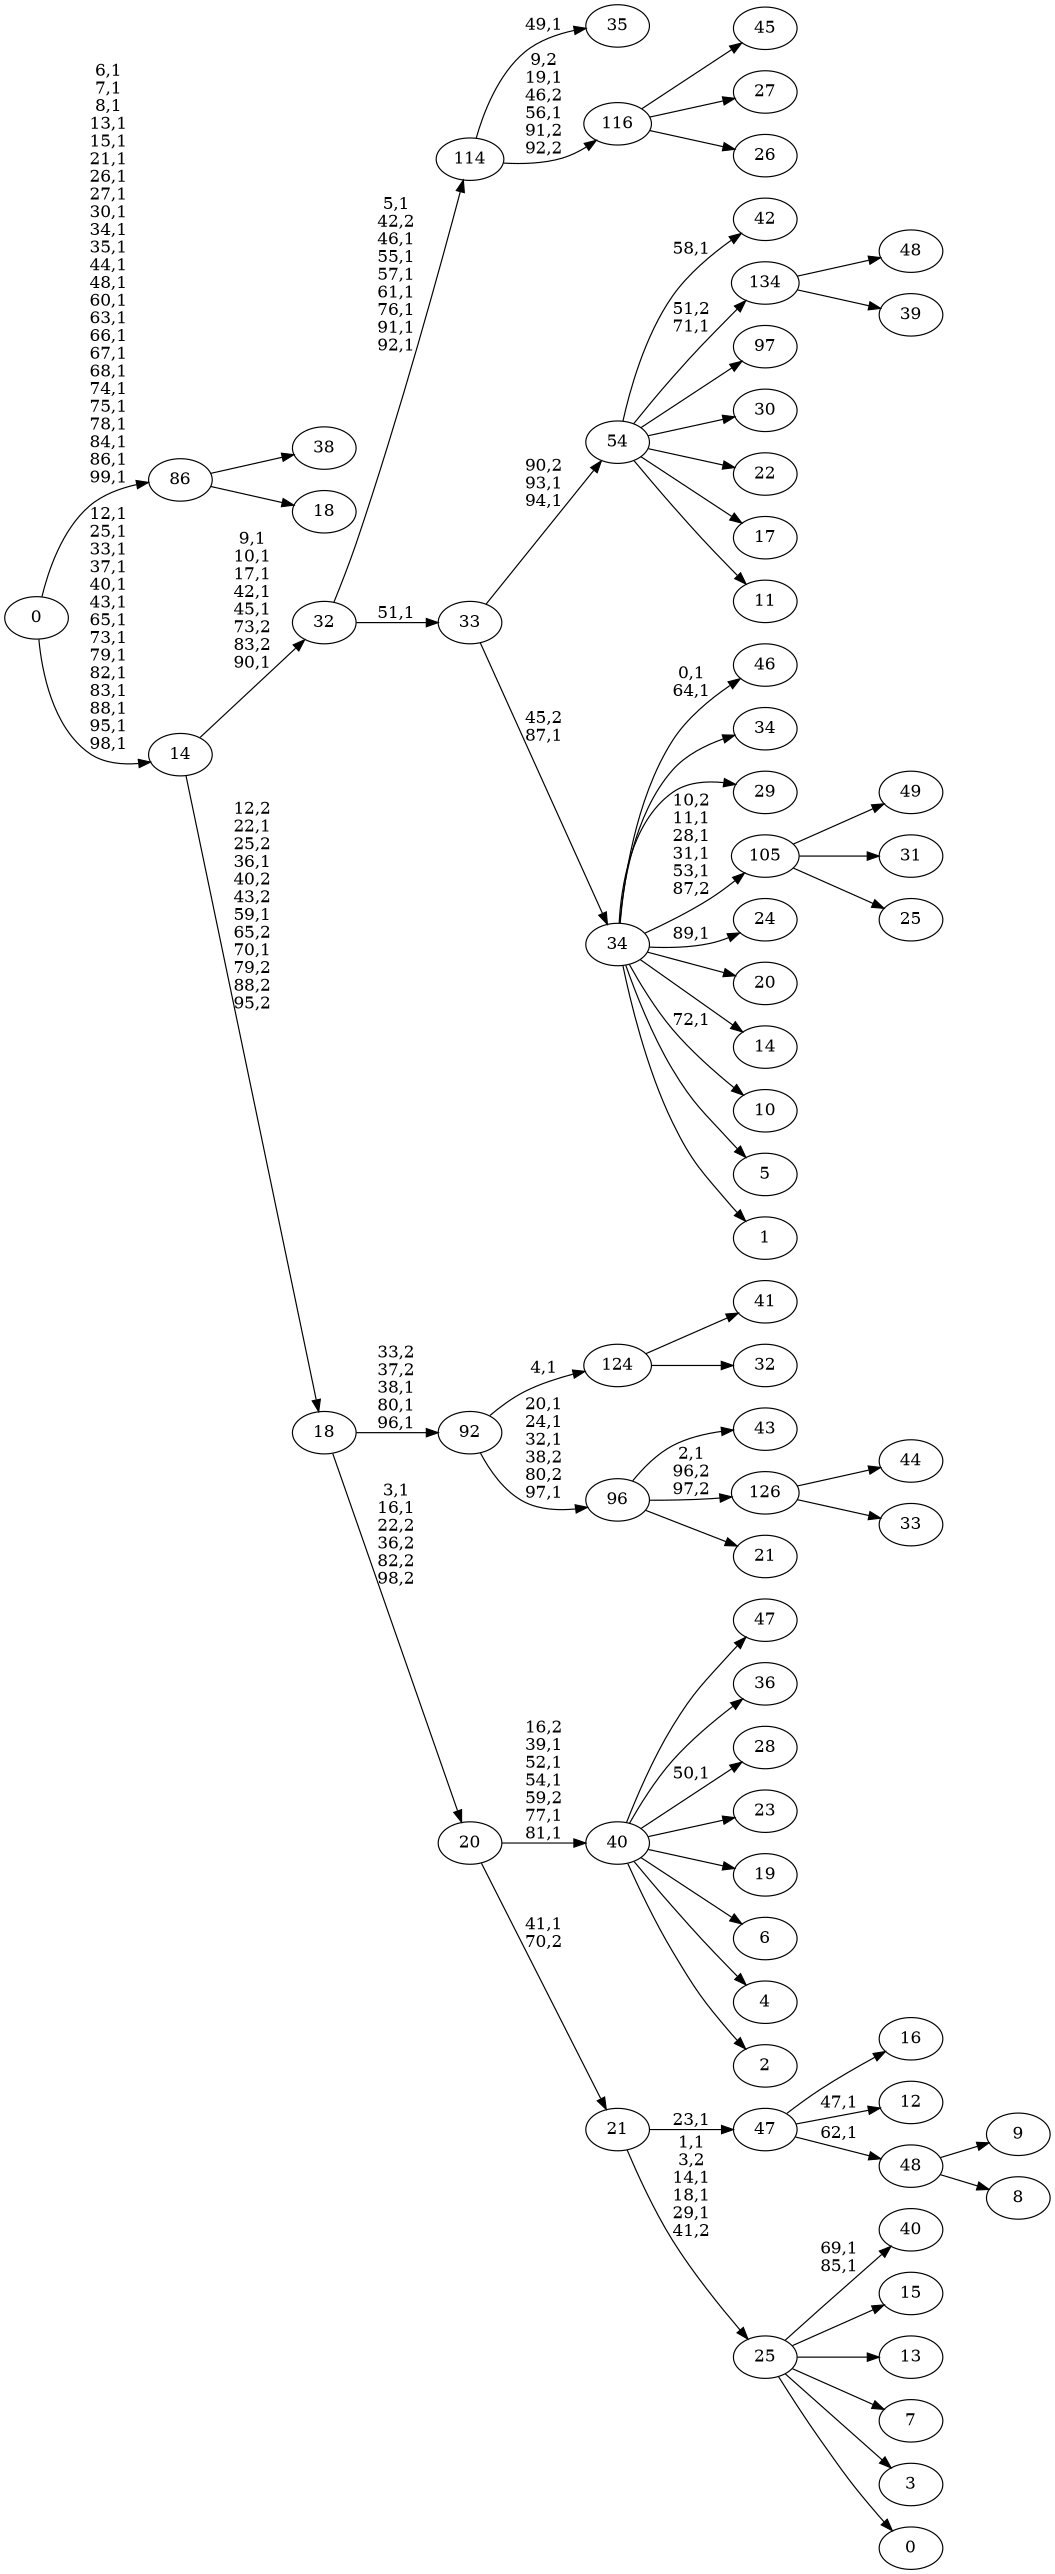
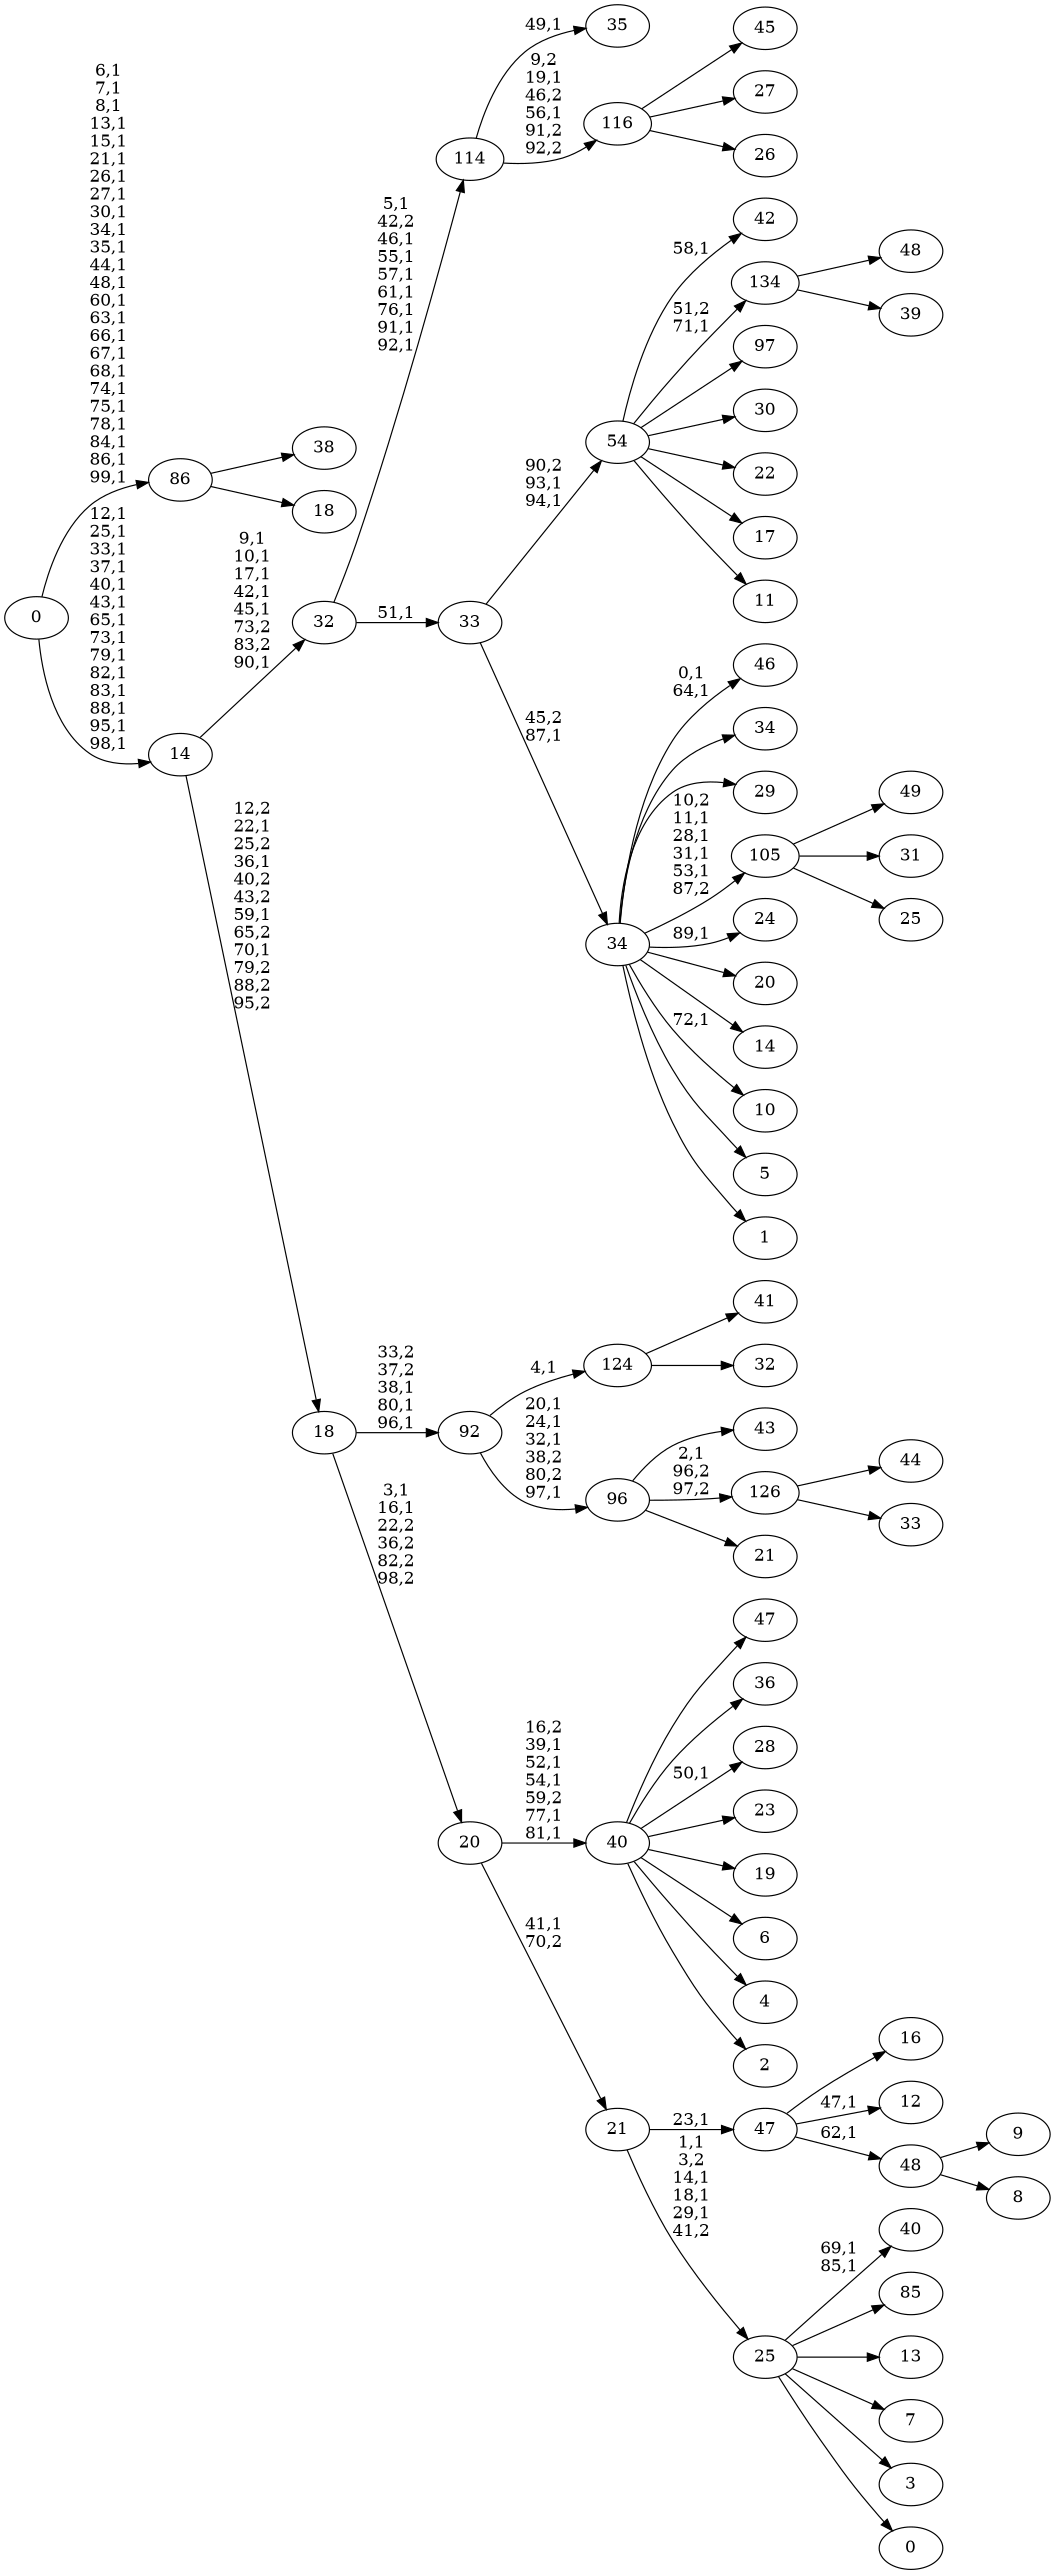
(911, 2293) -> (911, 2293)
